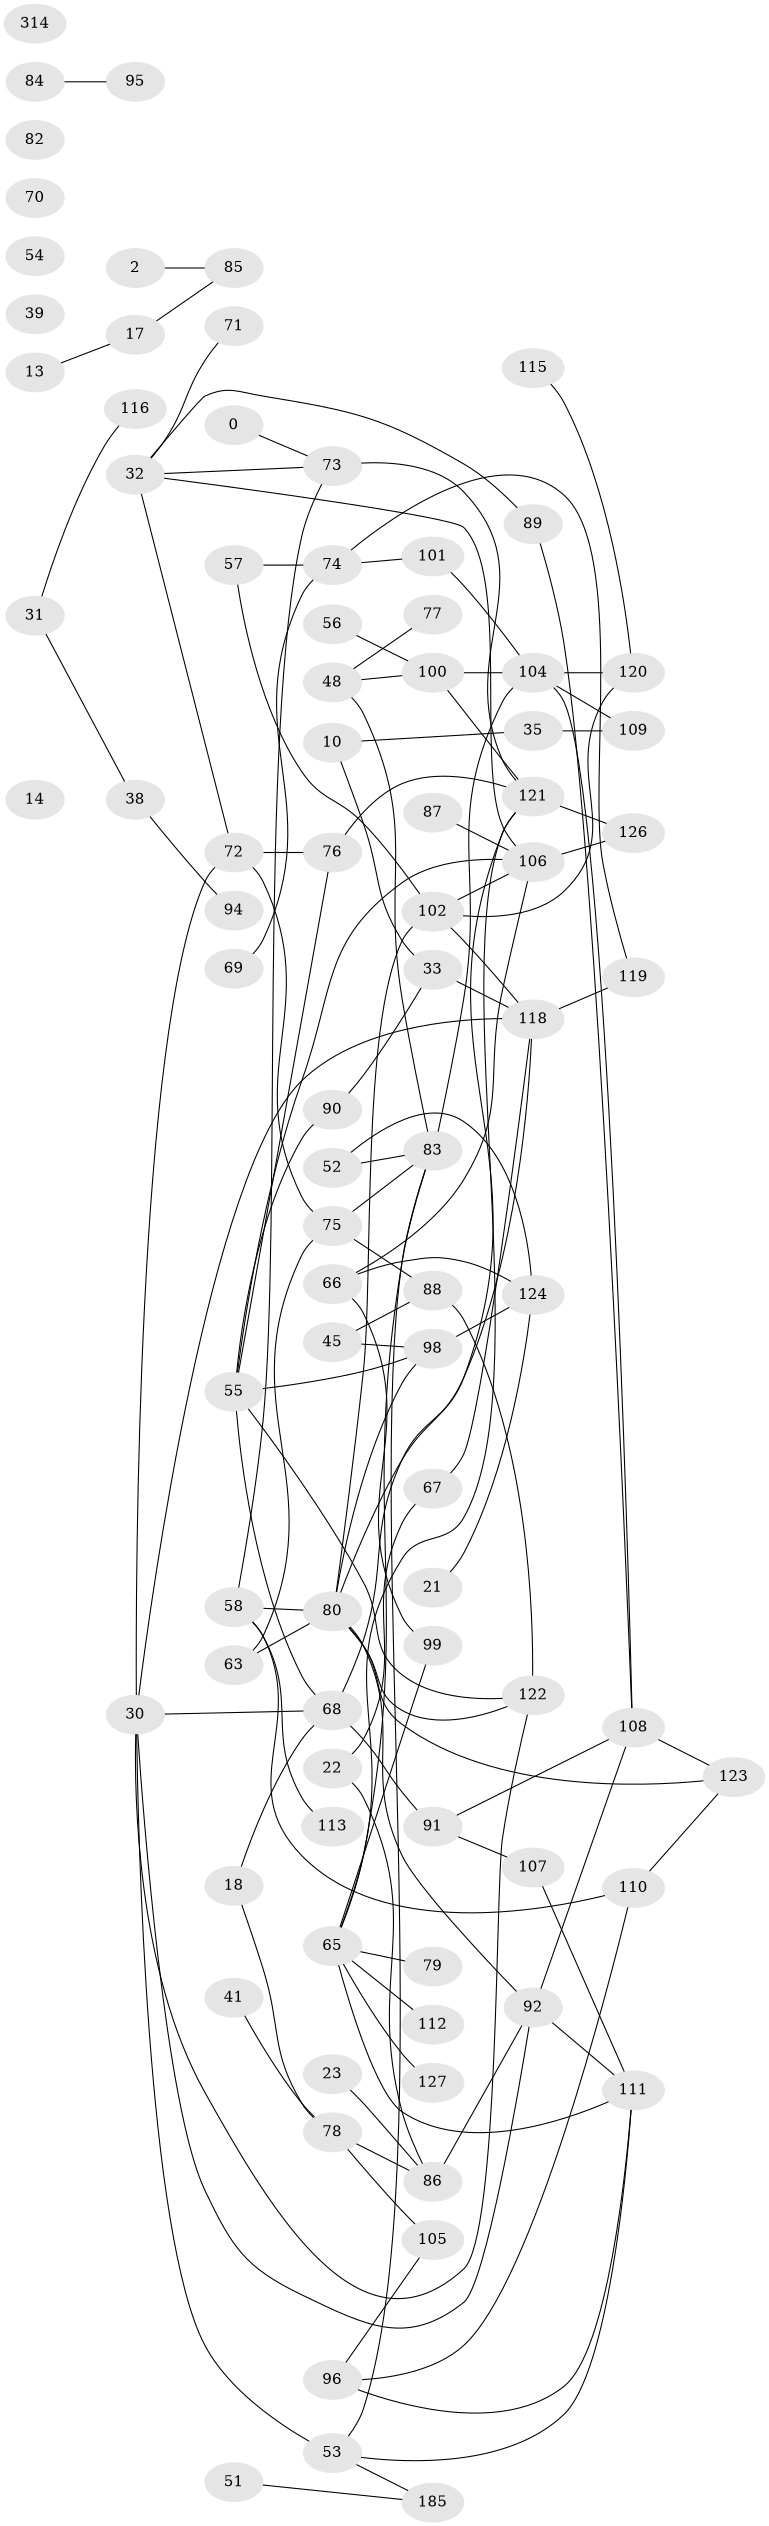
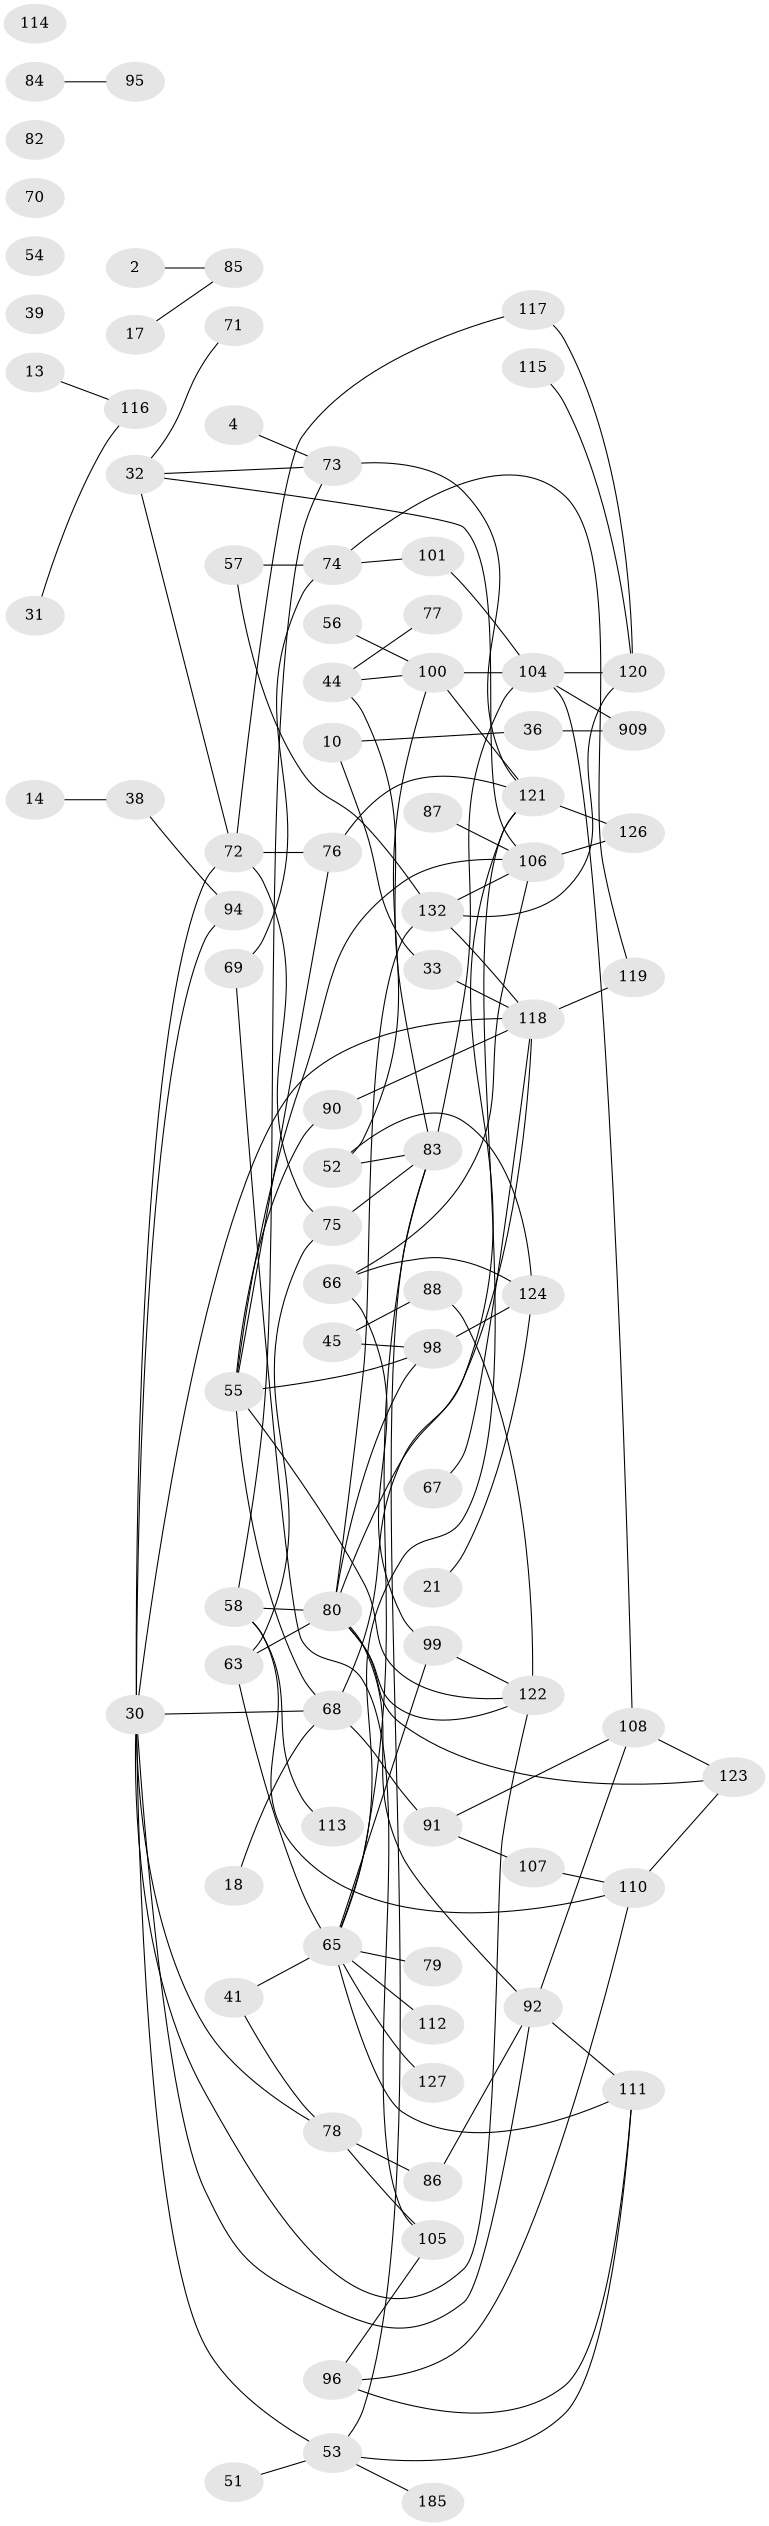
(35, 24) -> (35, 24)
none -> (533, 310)
(85, 354) -> (85, 391)
(234, 425) -> (234, 425)
(533, 524) -> none
(333, 682) -> (333, 682)
(85, 708) -> (85, 800)
(533, 731) -> (533, 731)
(634, 731) -> (634, 731)
(433, 912) -> (433, 912)
none -> (397, 1020)
(387, 1042) -> (432, 1065)
none -> (164, 1131)
(383, 1258) -> none
none -> (293, 1596)
none -> (483, 1670)
(333, 1769) -> none
none -> (263, 1778)
none -> (283, 1972)
(583, 1979) -> (587, 1878)
(273, 2014) -> (172, 1953)
(333, 2074) -> none
(333, 2492) -> (283, 2468)
